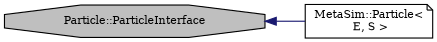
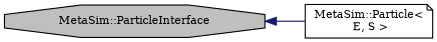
(135, 21) -> (135, 21)
